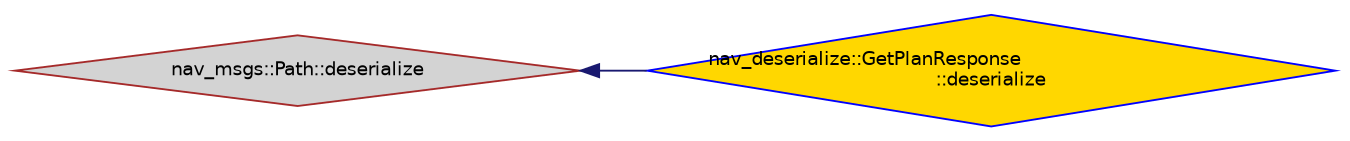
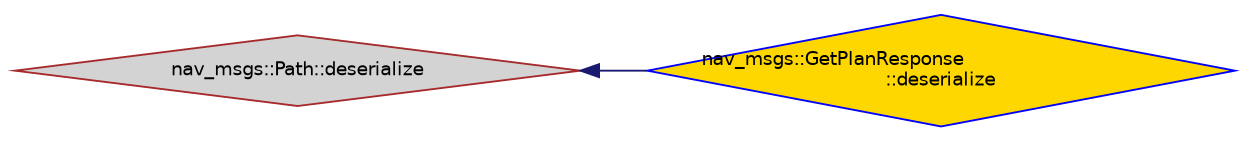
(991, 71) -> (941, 71)
